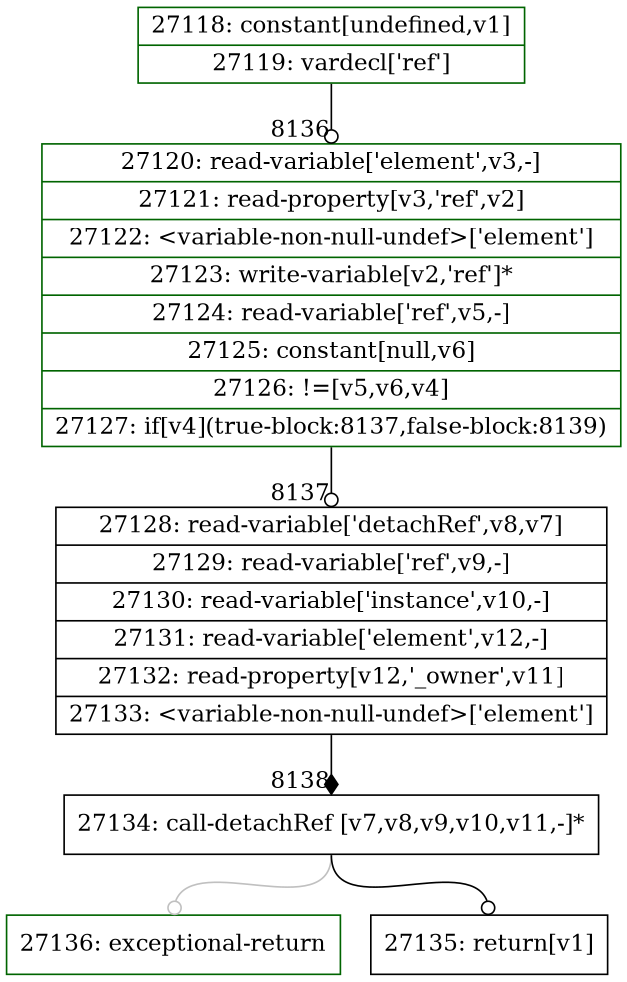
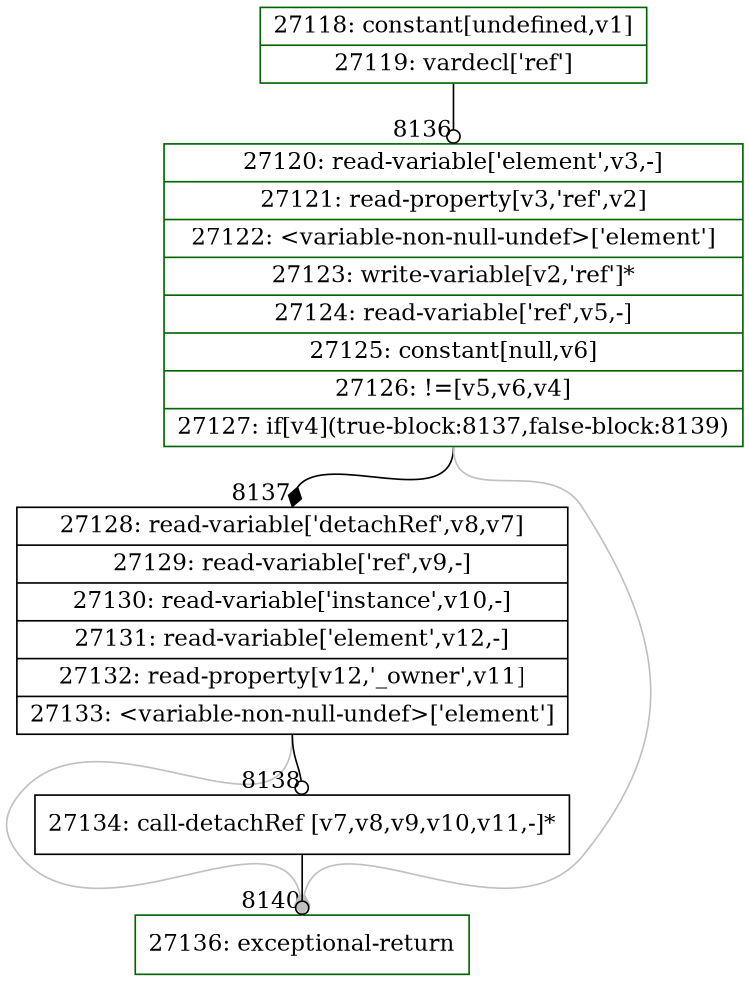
(331, 470) -> (383, 478)
(331, 755) -> (296, 762)
none -> (640, 755)
none -> (7, 820)
(259, 885) -> (302, 878)
(489, 945) -> none
